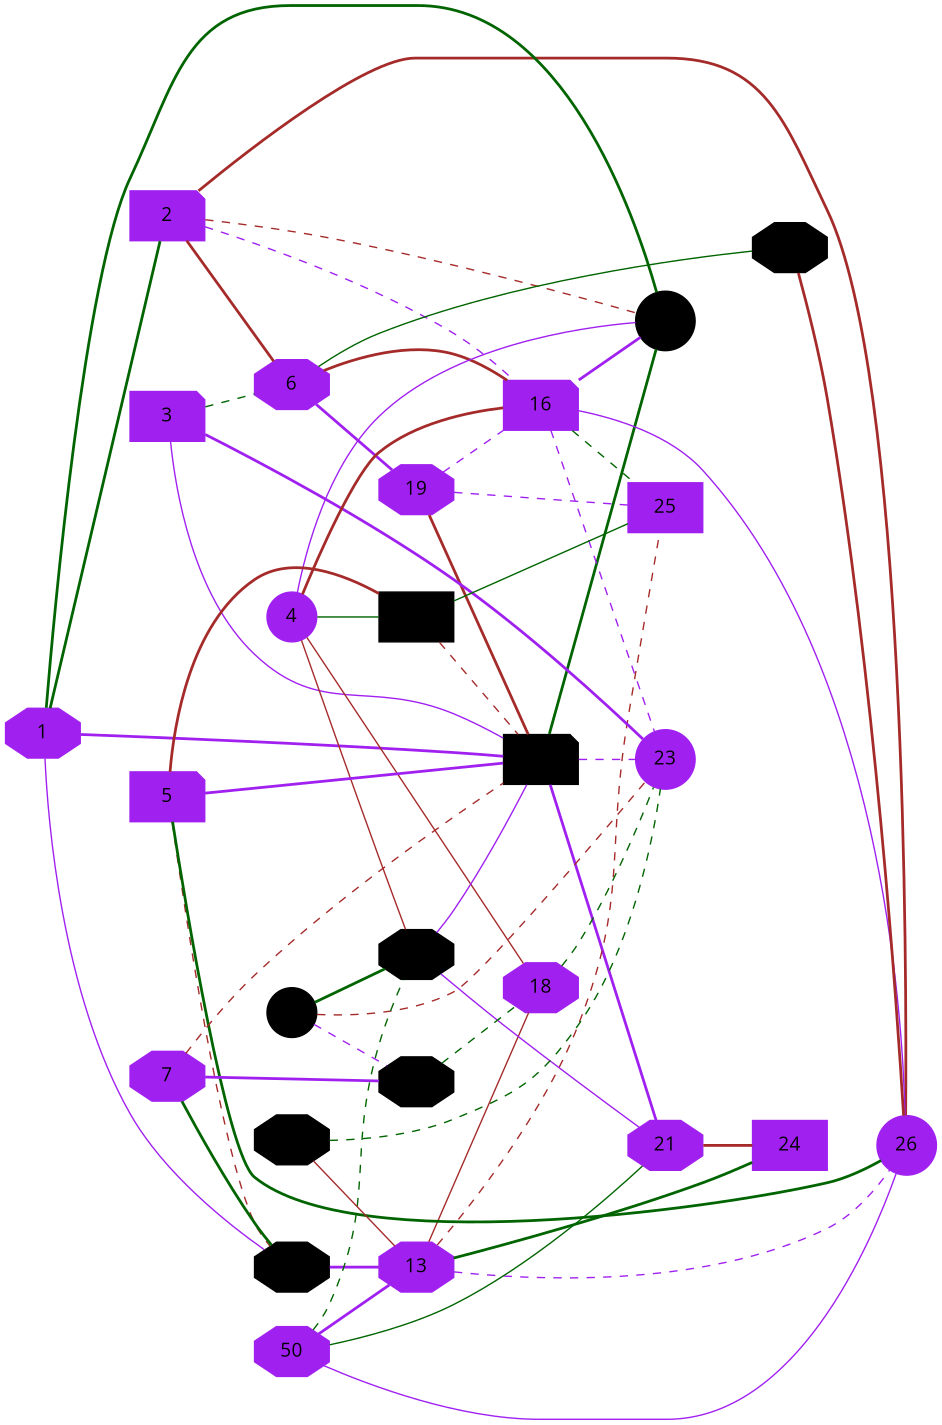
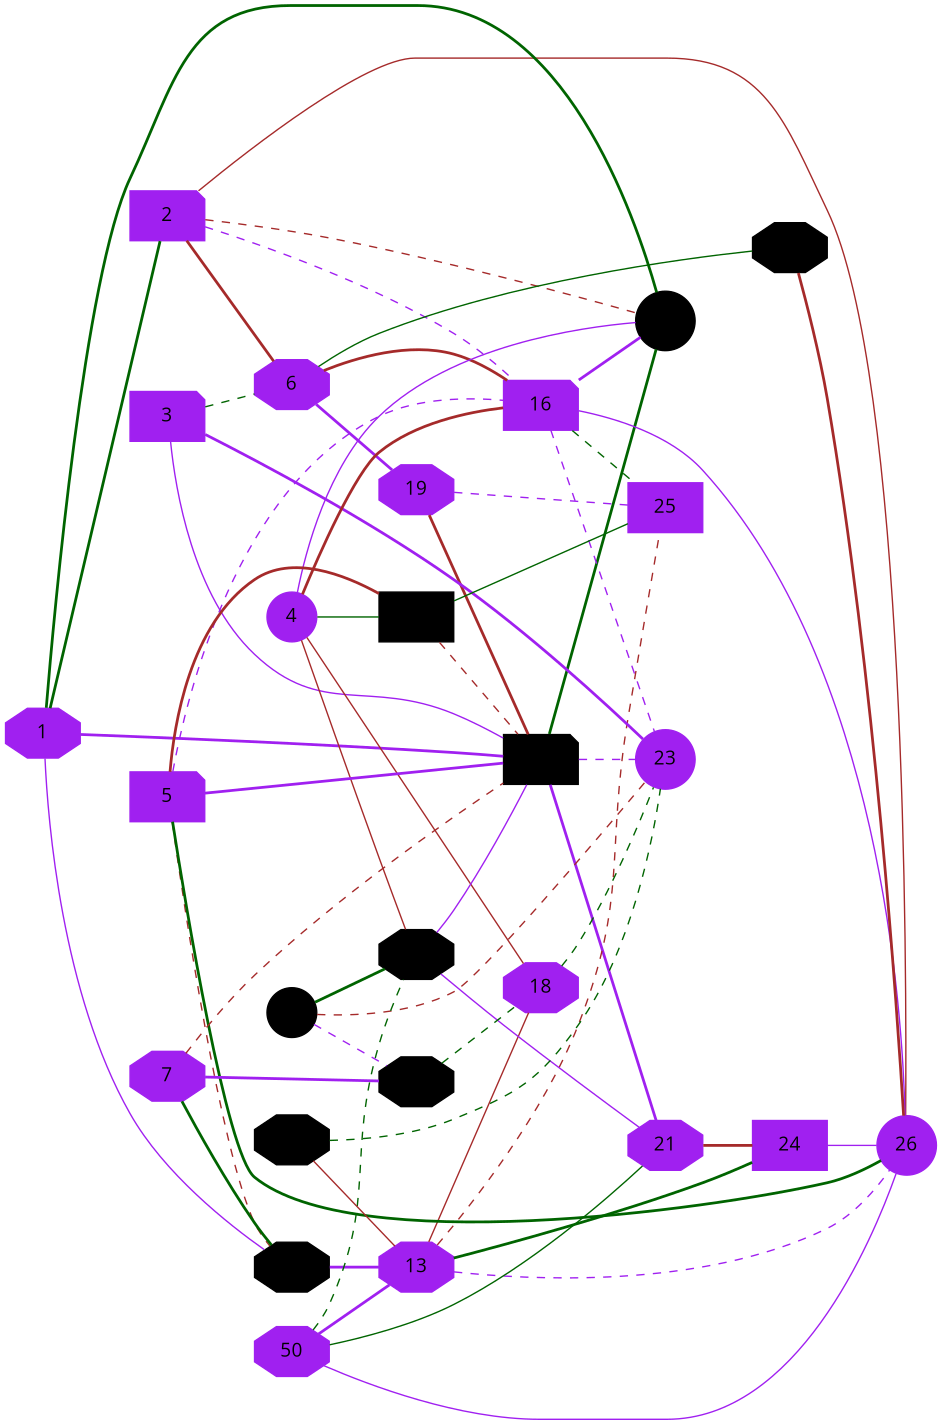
(853, 289) -> (853, 289)
(473, 451) -> (271, 516)
none -> (852, 1145)
